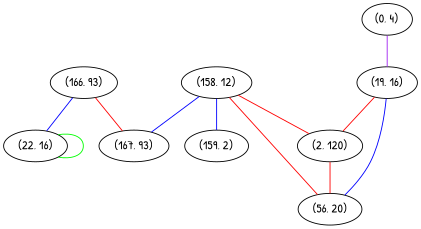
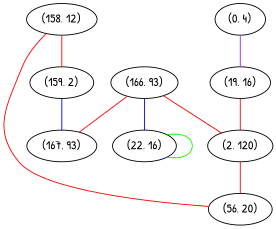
(175, 114) -> (62, 114)
(217, 114) -> (62, 51)
(274, 114) -> (193, 114)
(375, 151) -> none
